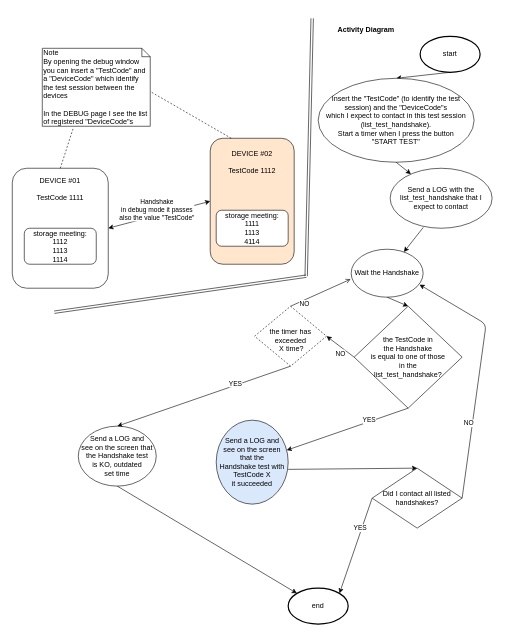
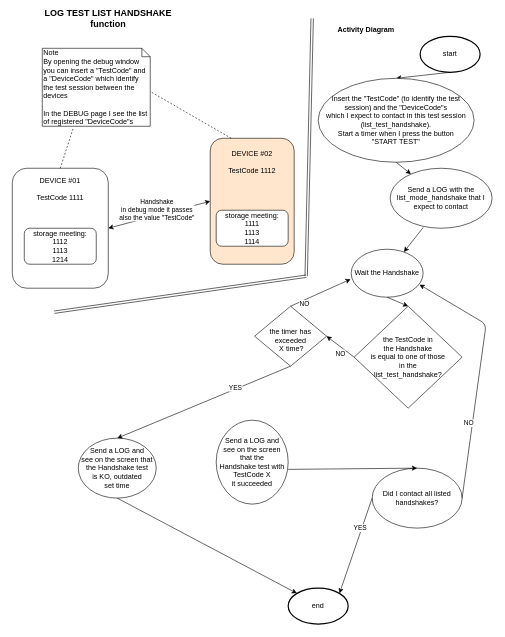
none -> (108, 18)
(441, 198) -> (441, 198)
(252, 228) -> (252, 228)
(60, 246) -> (60, 246)
(347, 281) -> (345, 282)
(291, 336) -> (291, 336)
(349, 429) -> none
(117, 456) -> (117, 468)
(252, 462) -> (252, 462)
(417, 498) -> (417, 498)
